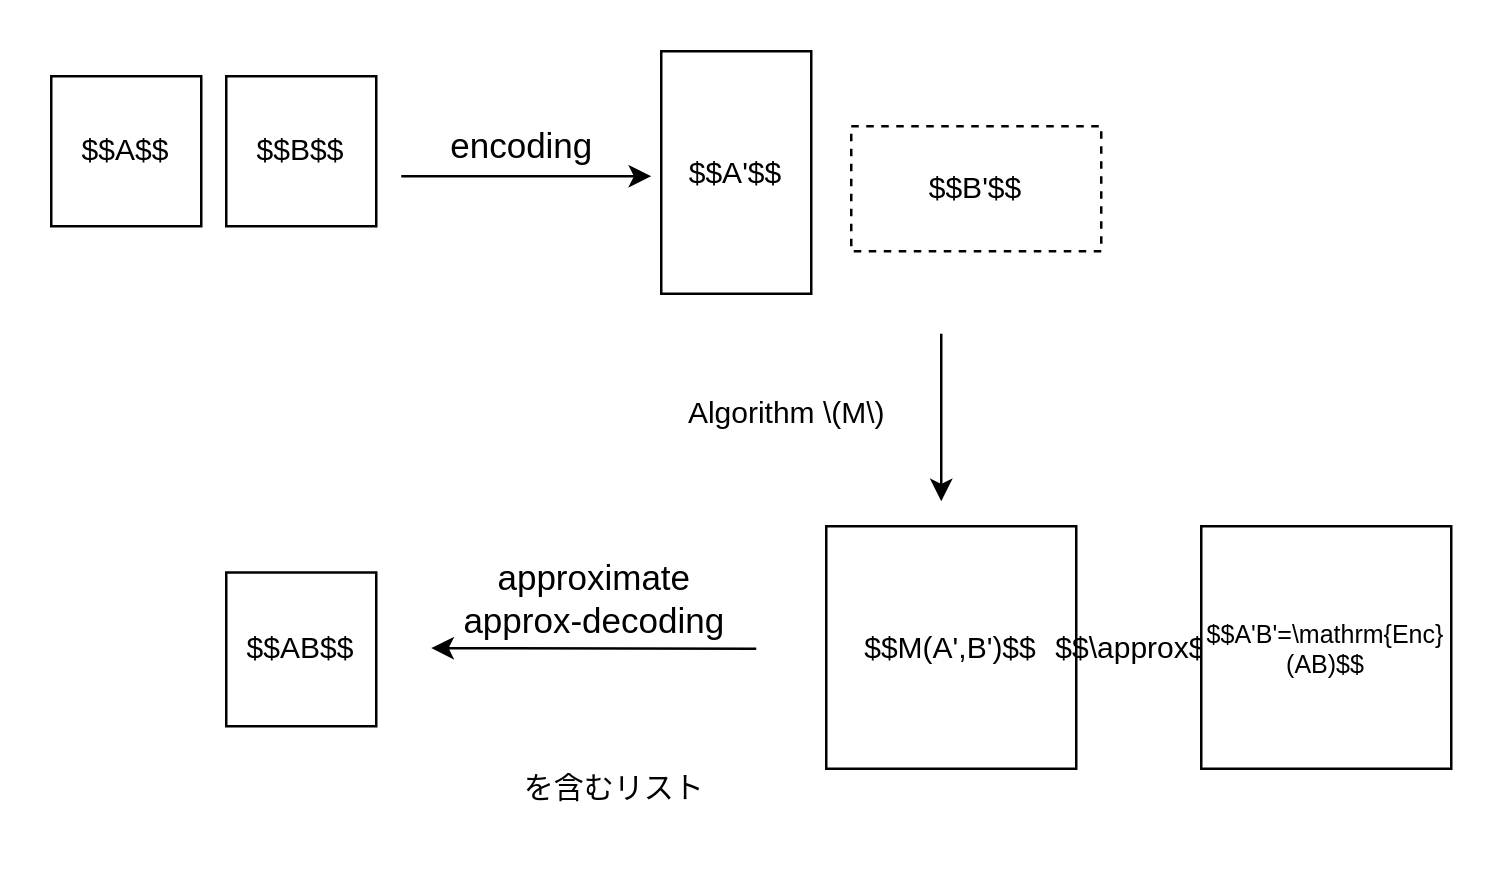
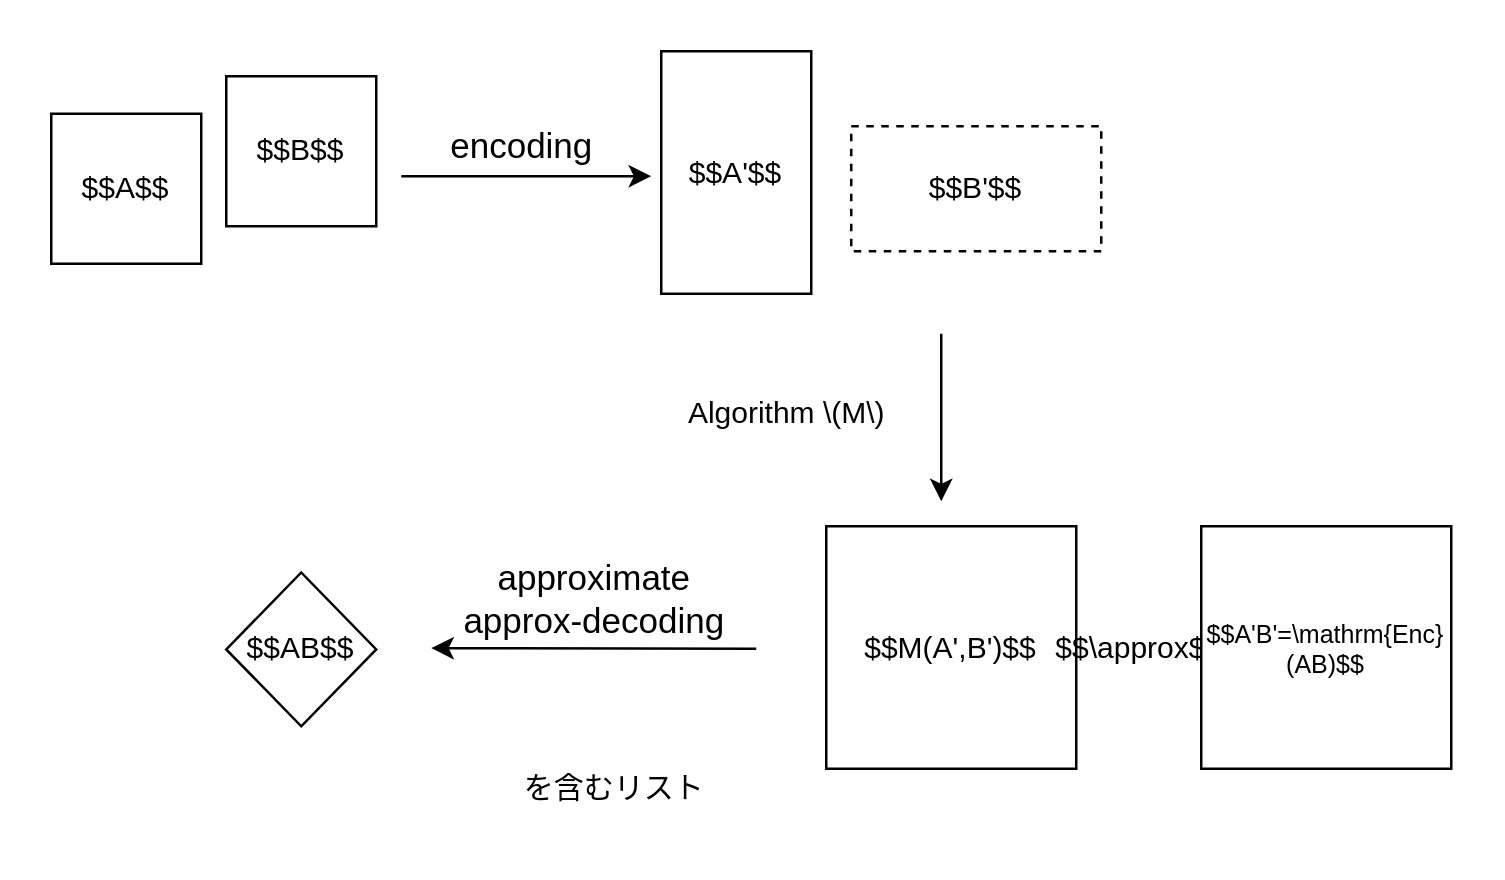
(126, 151) -> (126, 189)
(301, 649) -> (301, 649)
